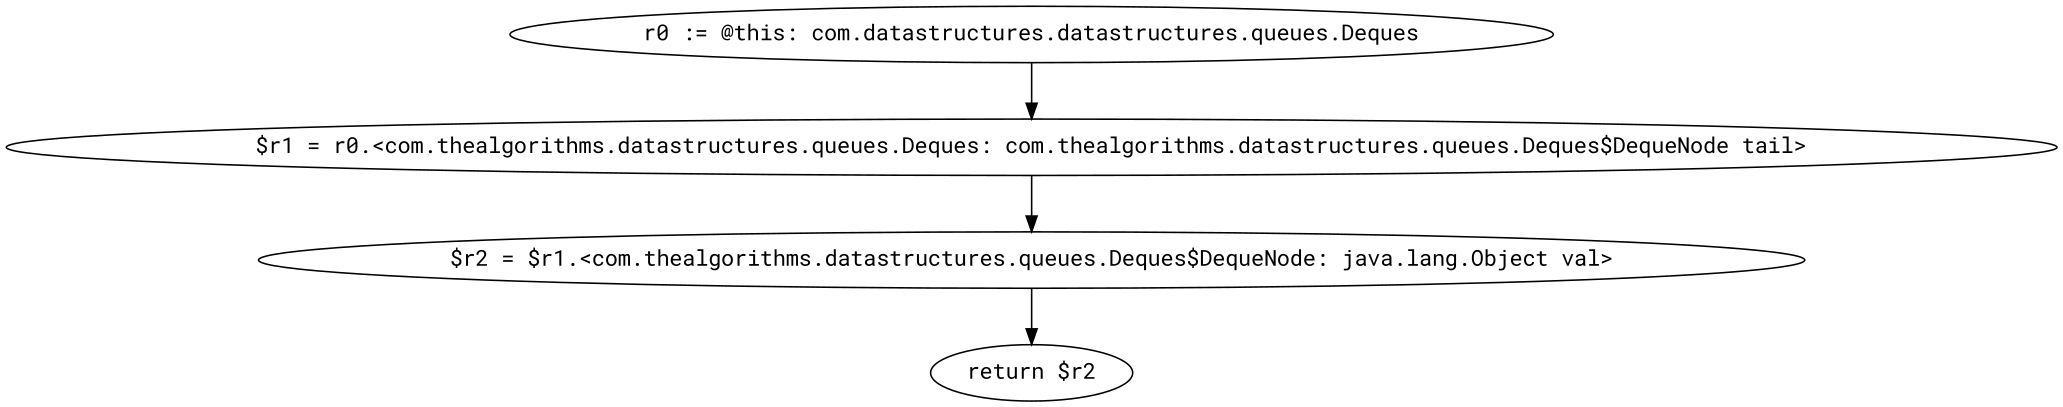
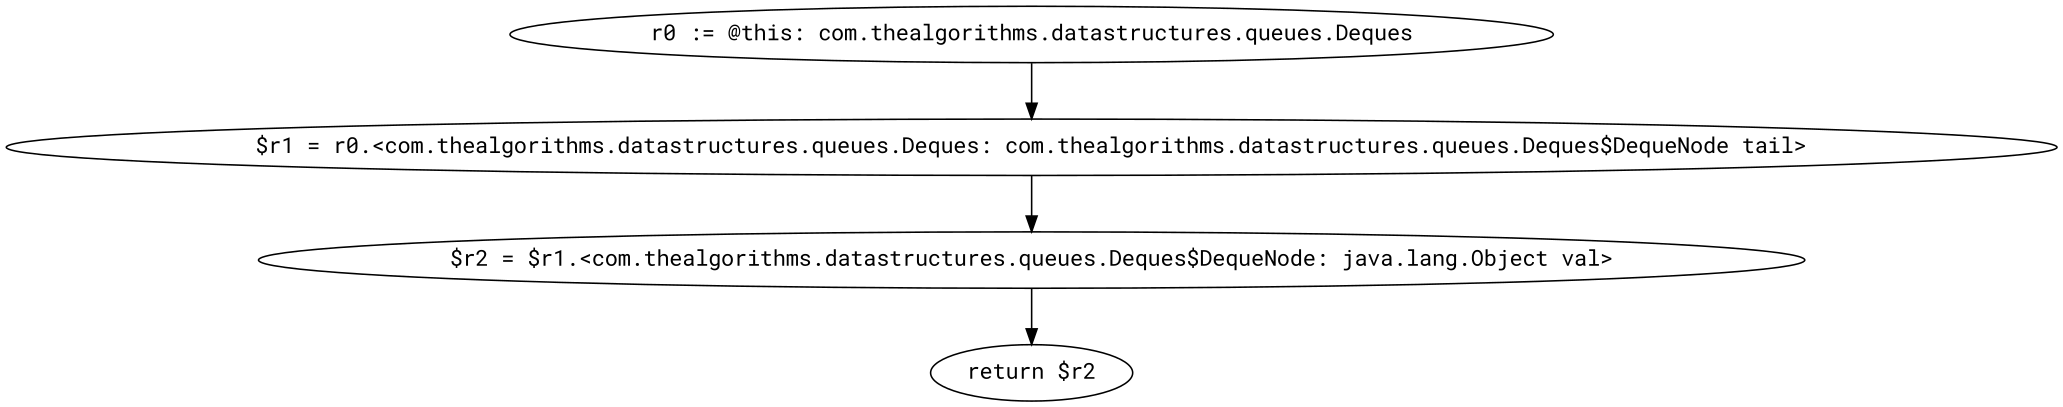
(1032, 34) -> (1032, 34)
